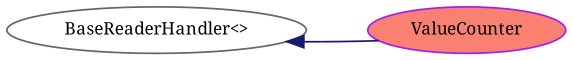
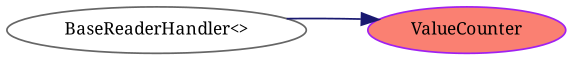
(341, 42) -> (324, 19)
